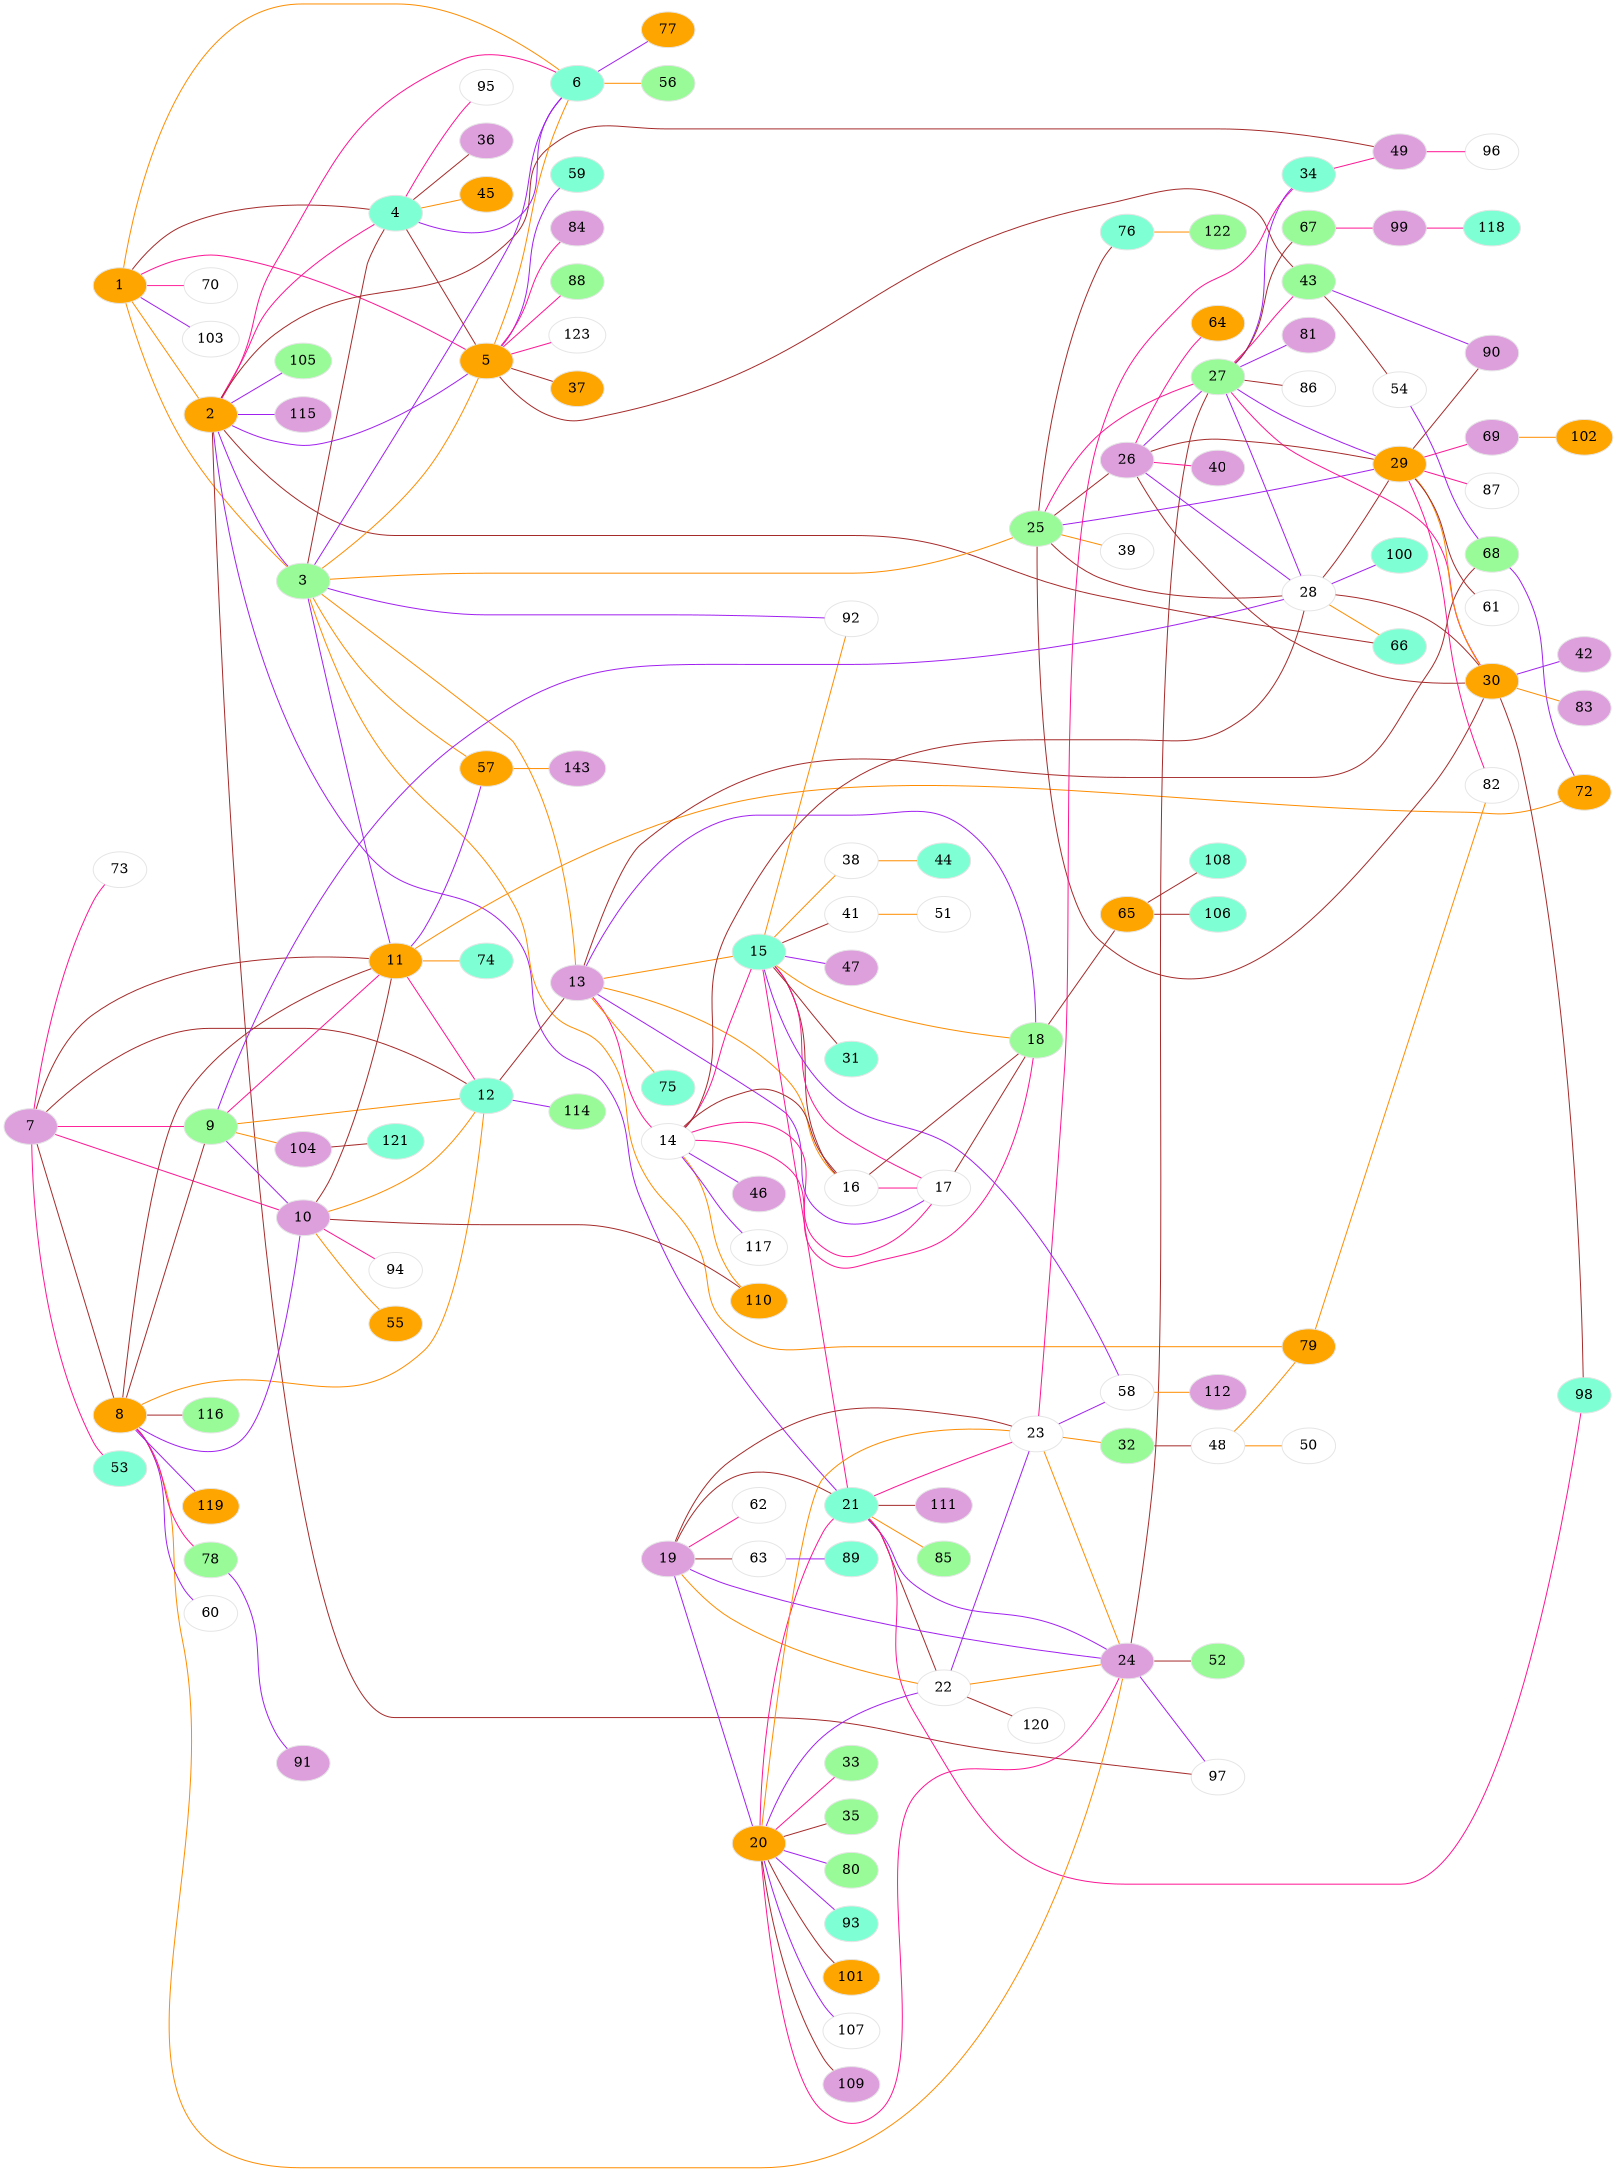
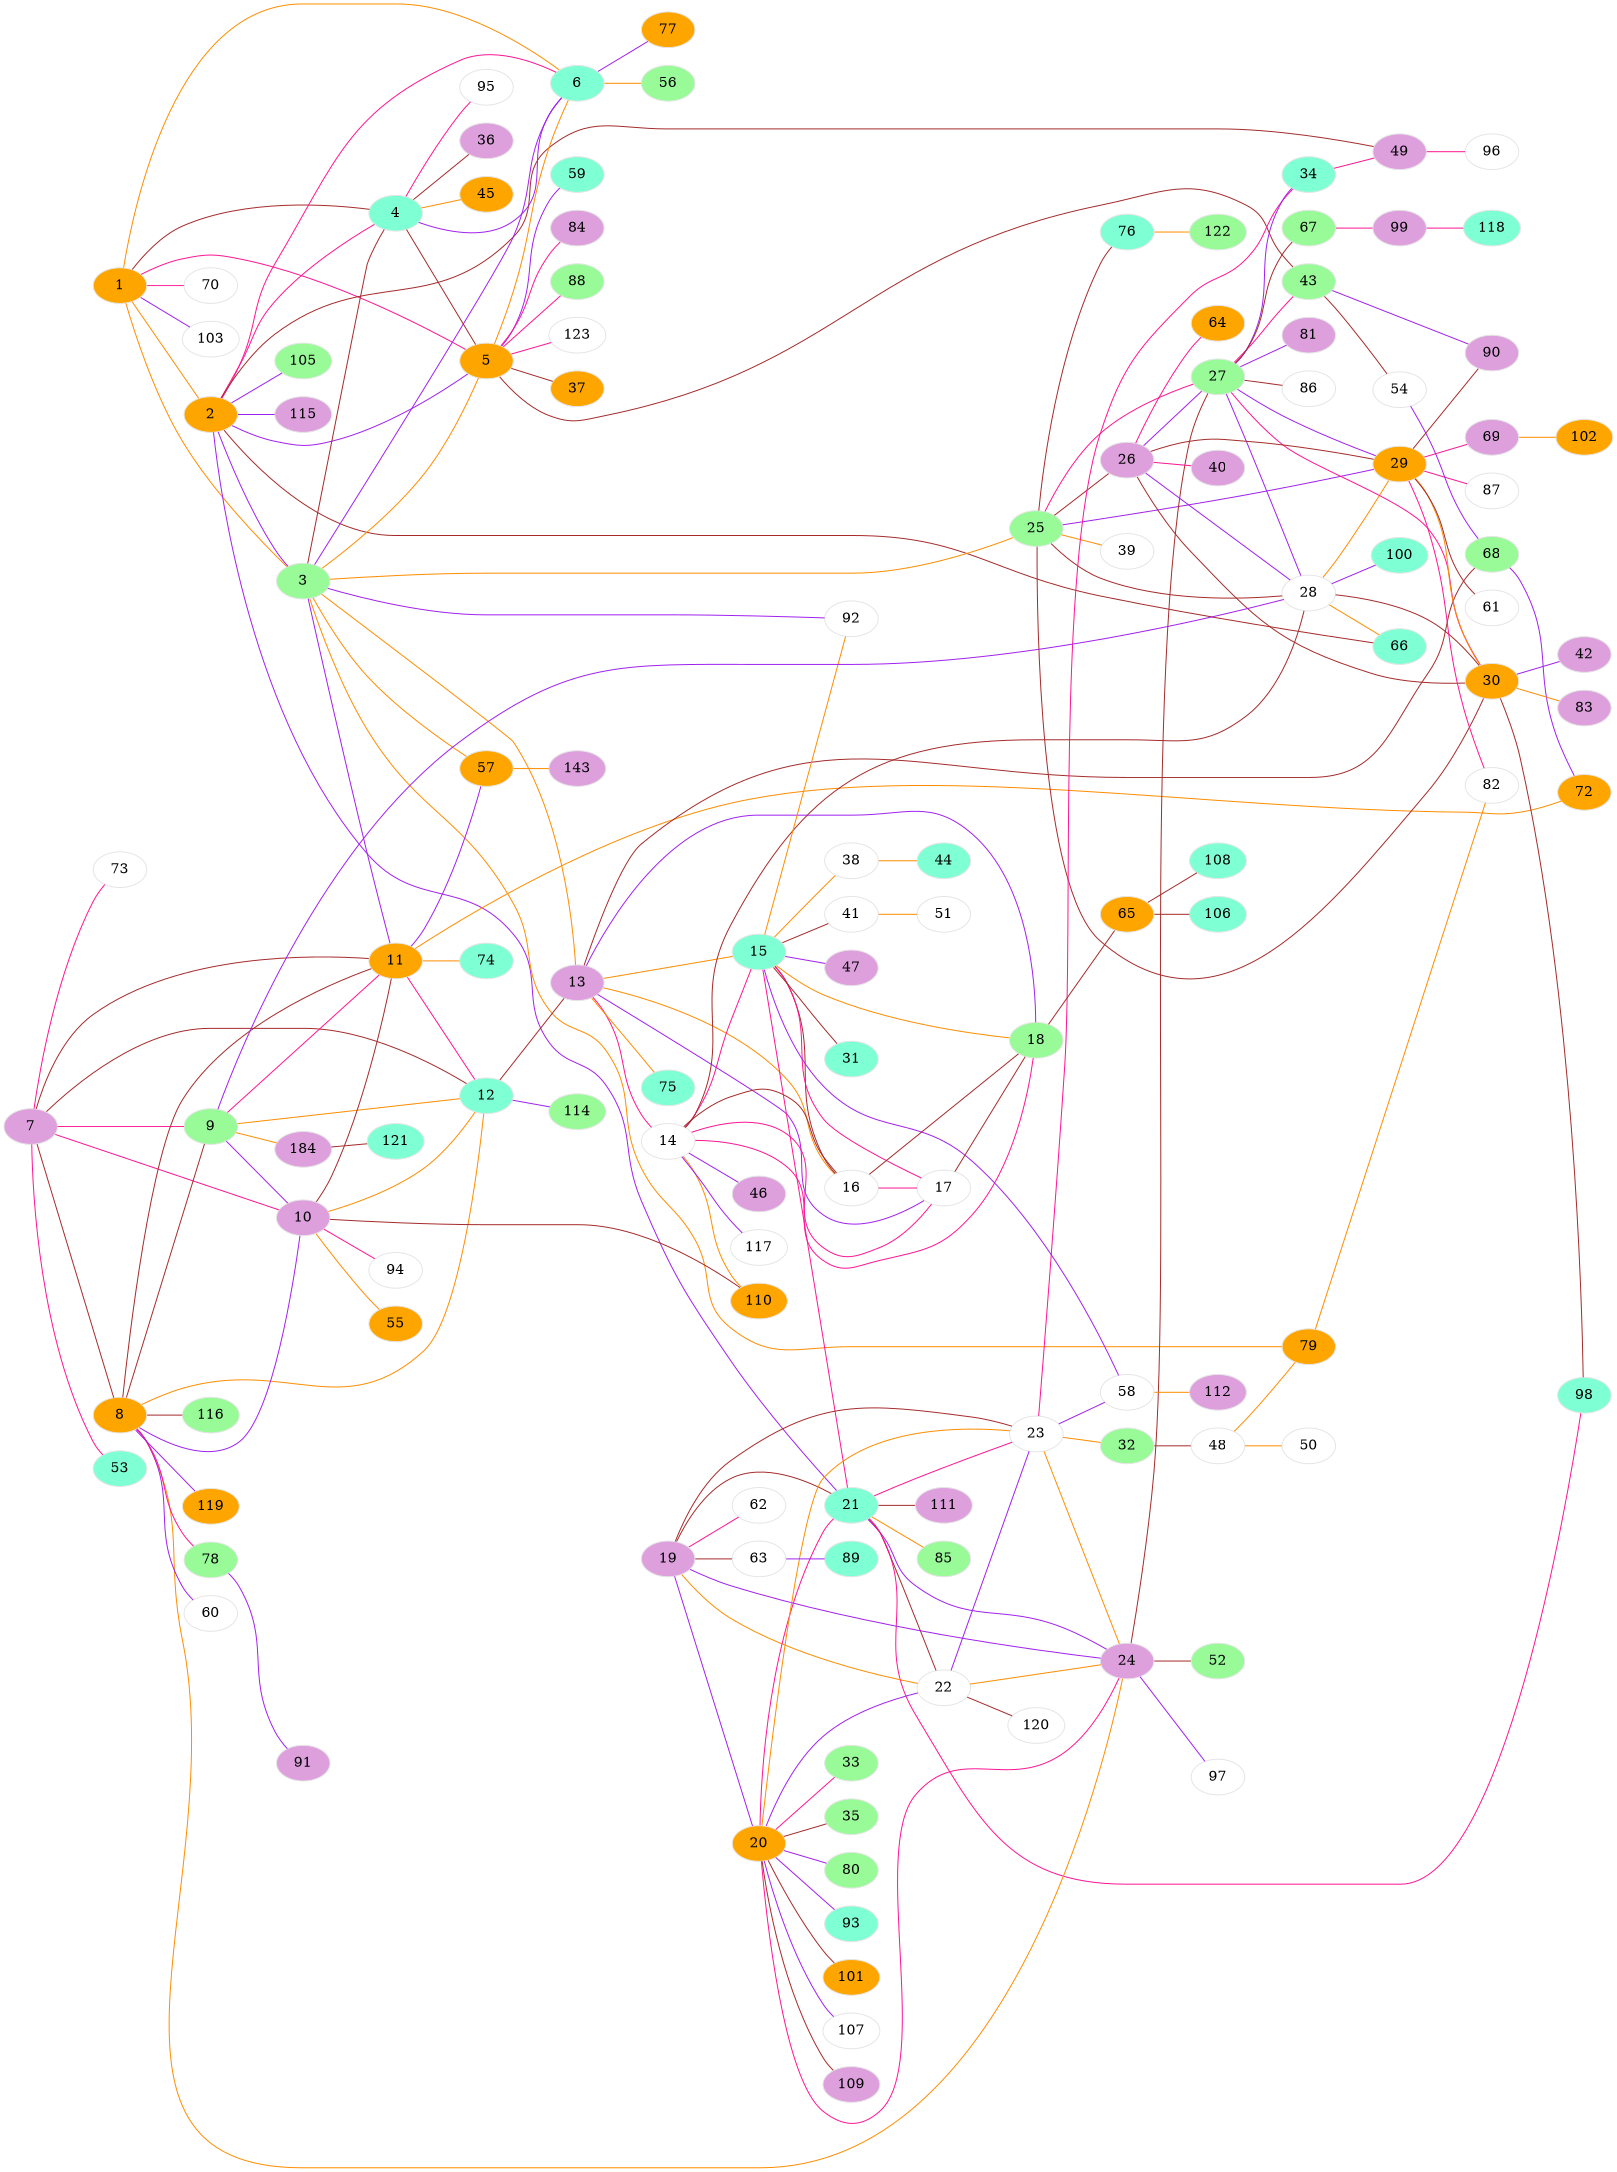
(1357, 530) -> (1357, 530)
(303, 1149) -> (303, 1149)
(301, 1486) -> none
